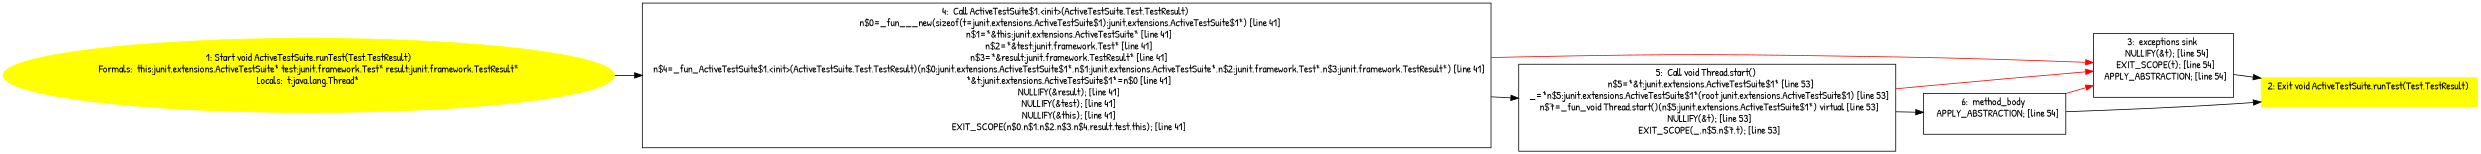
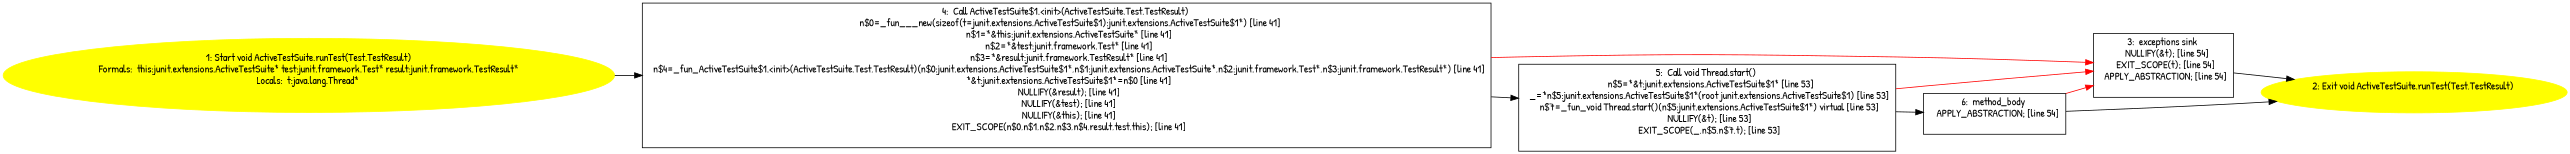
(2369, 92) -> (2414, 92)
